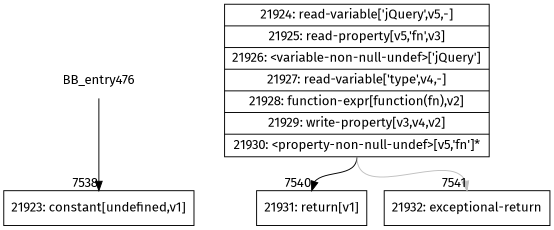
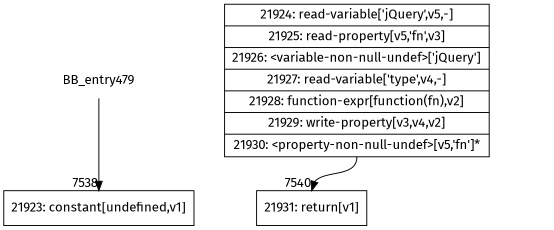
(99, 81) -> (99, 81)
(467, 208) -> none
